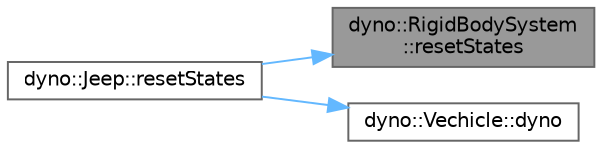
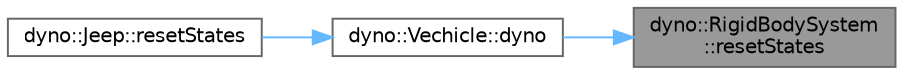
(287, 61) -> (588, 37)
